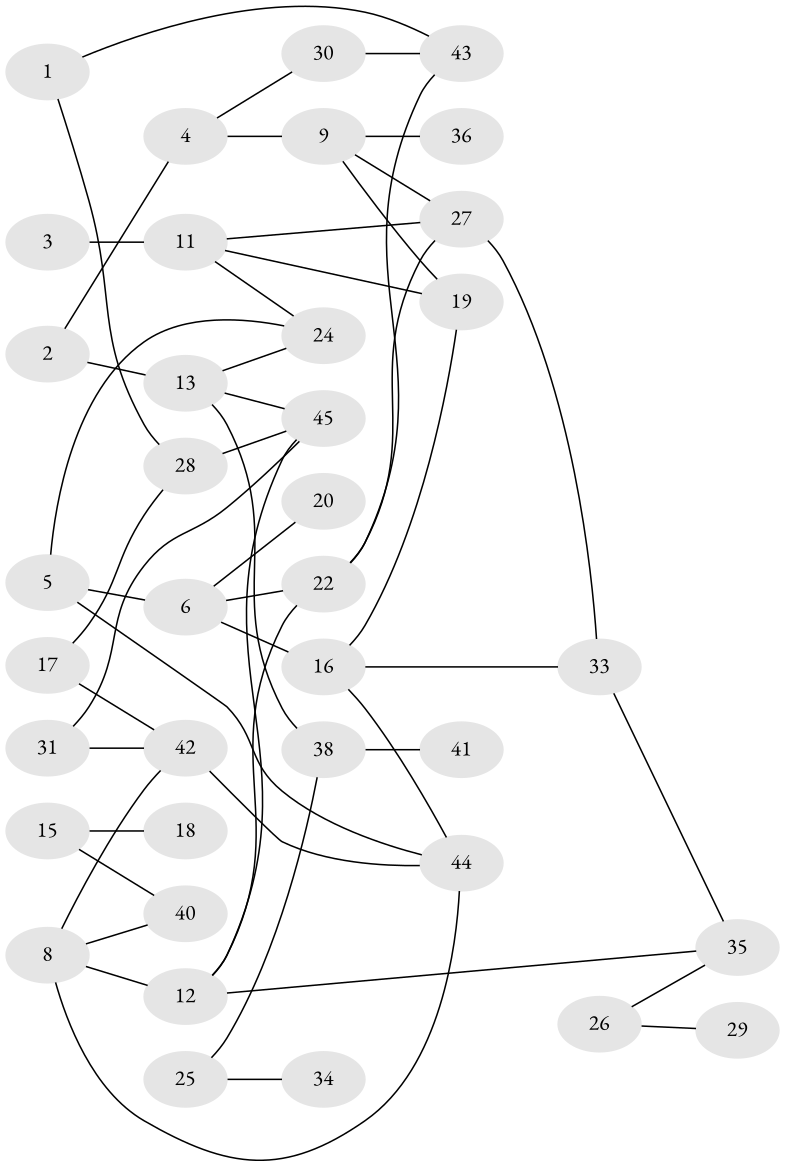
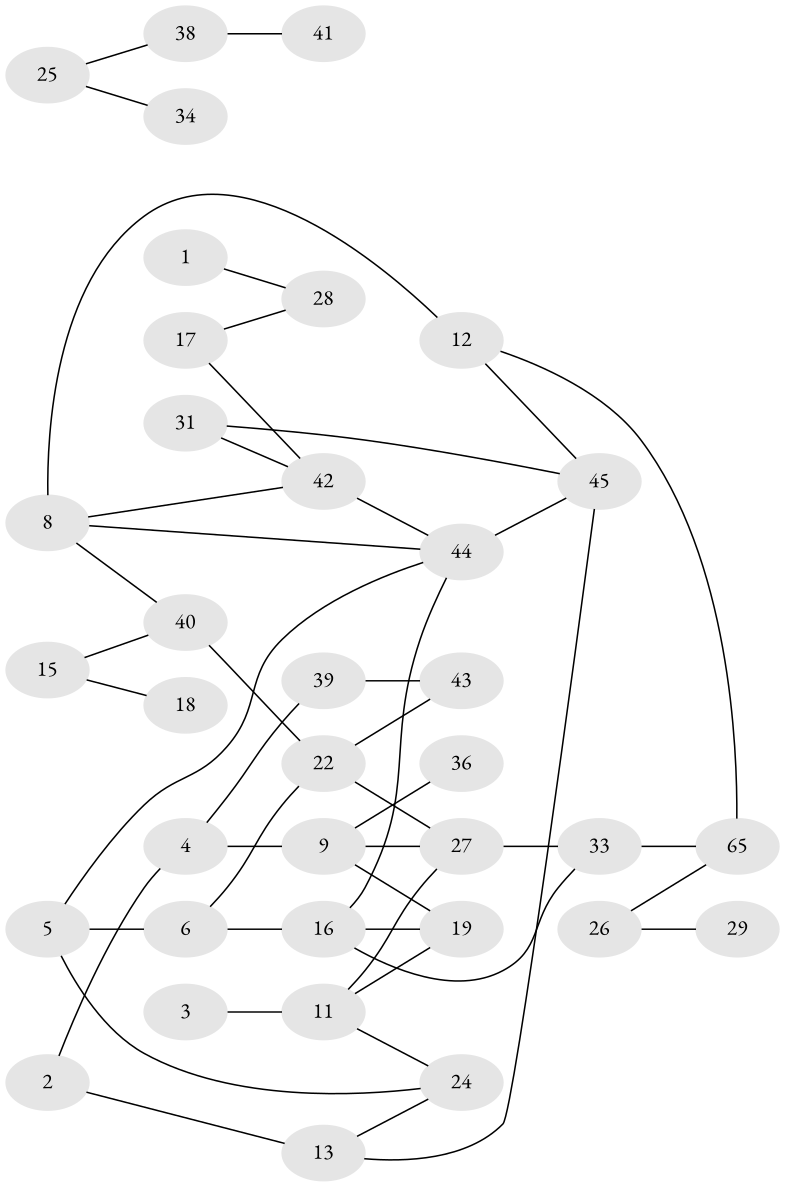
(255, 10) -> none
(324, 54) -> (324, 681)
(254, 442) -> (531, 517)
(324, 501) -> none
(253, 507) -> none
(255, 790) -> (261, 700)
(738, 948) -> (738, 846)
